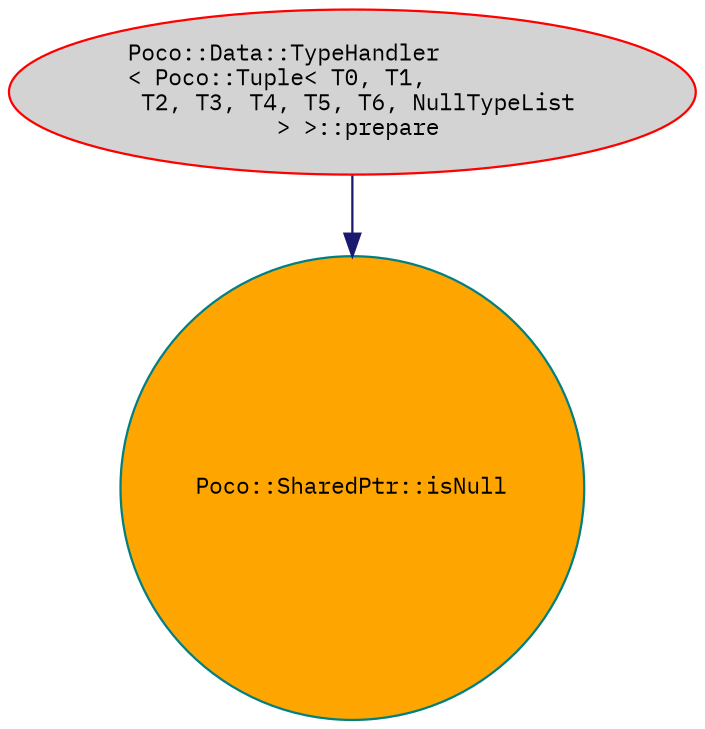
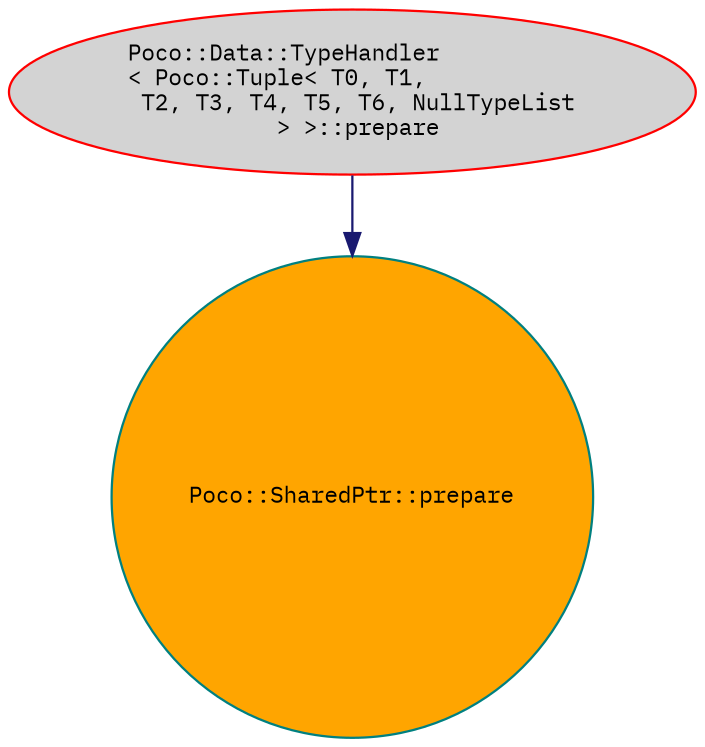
(352, 488) -> (352, 497)
